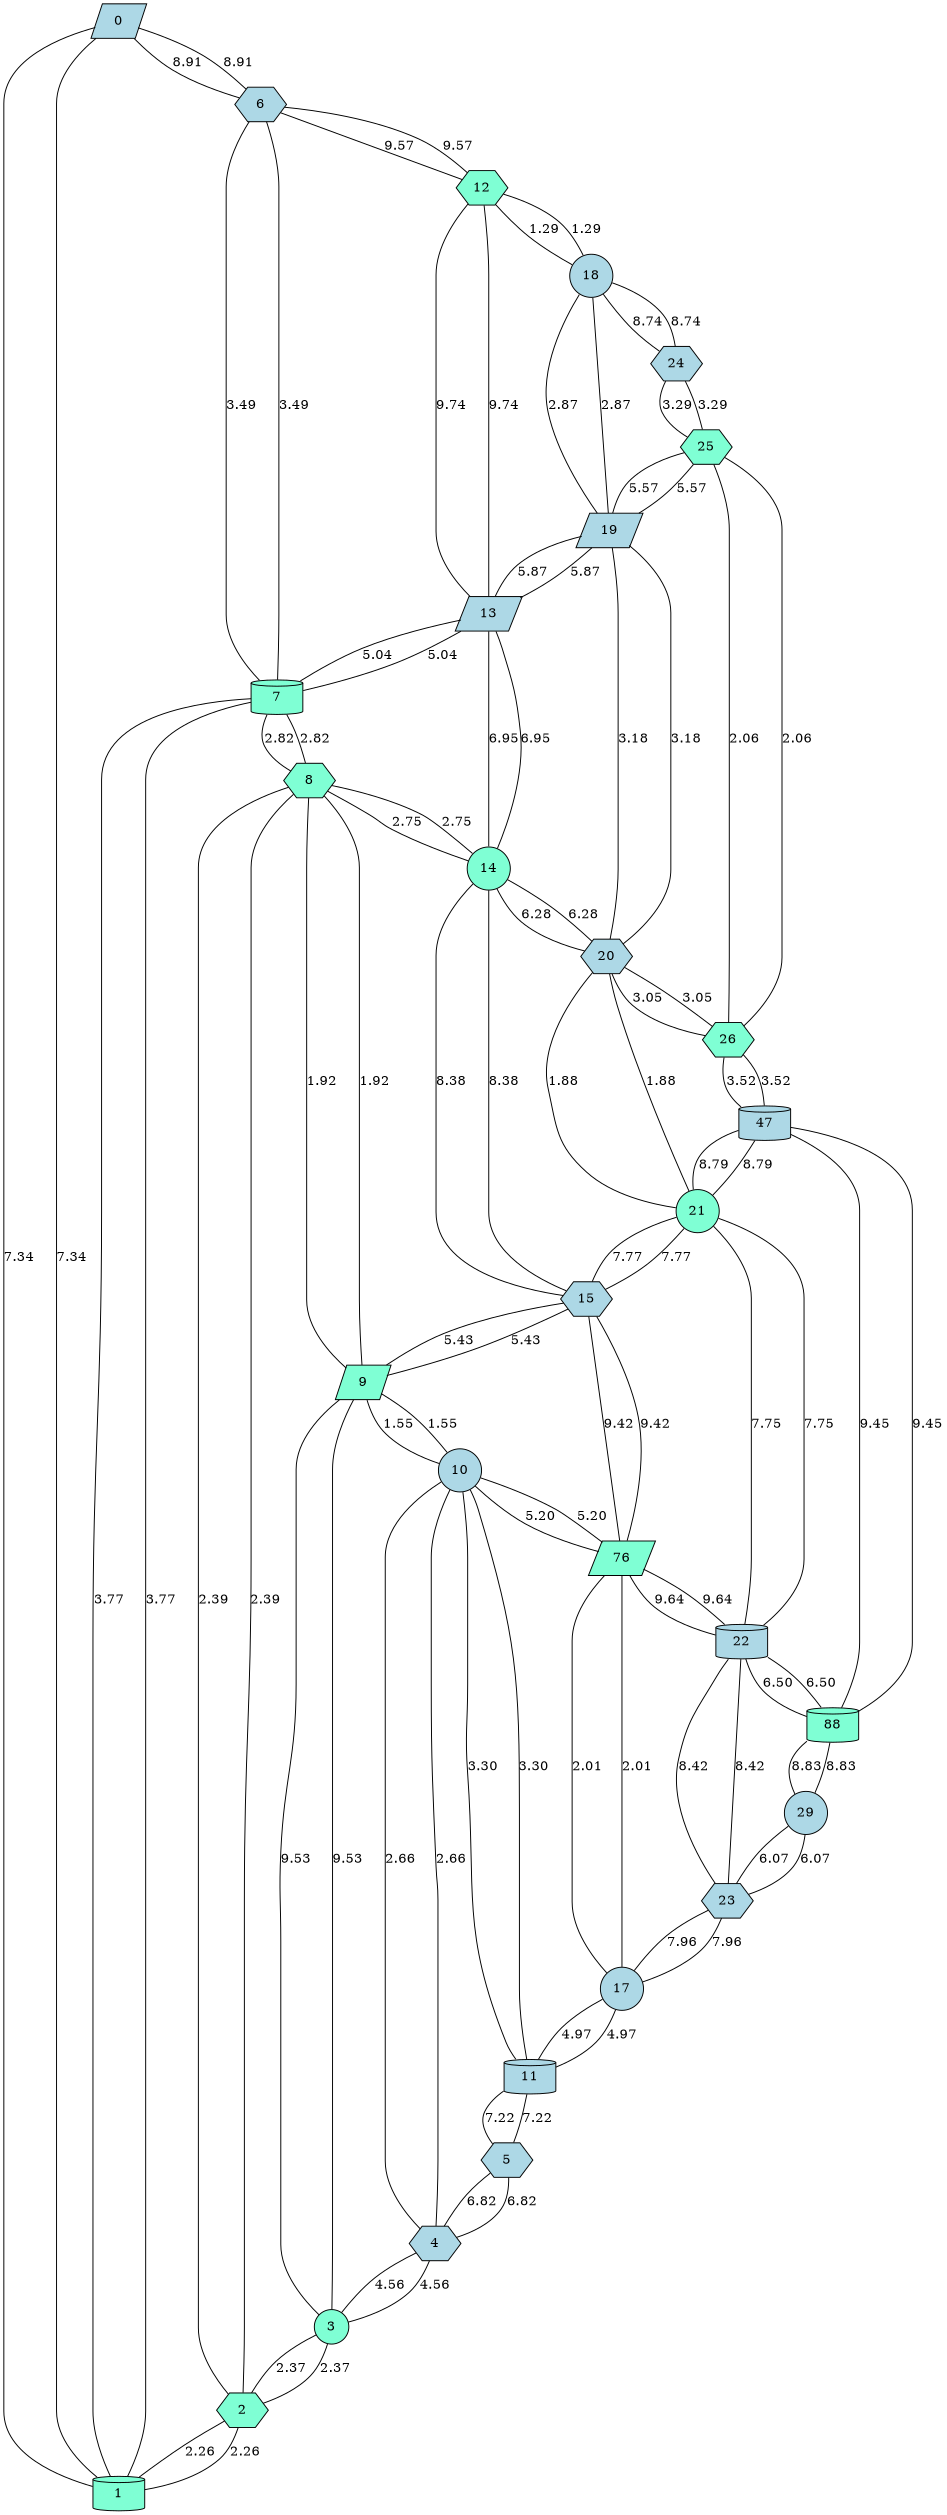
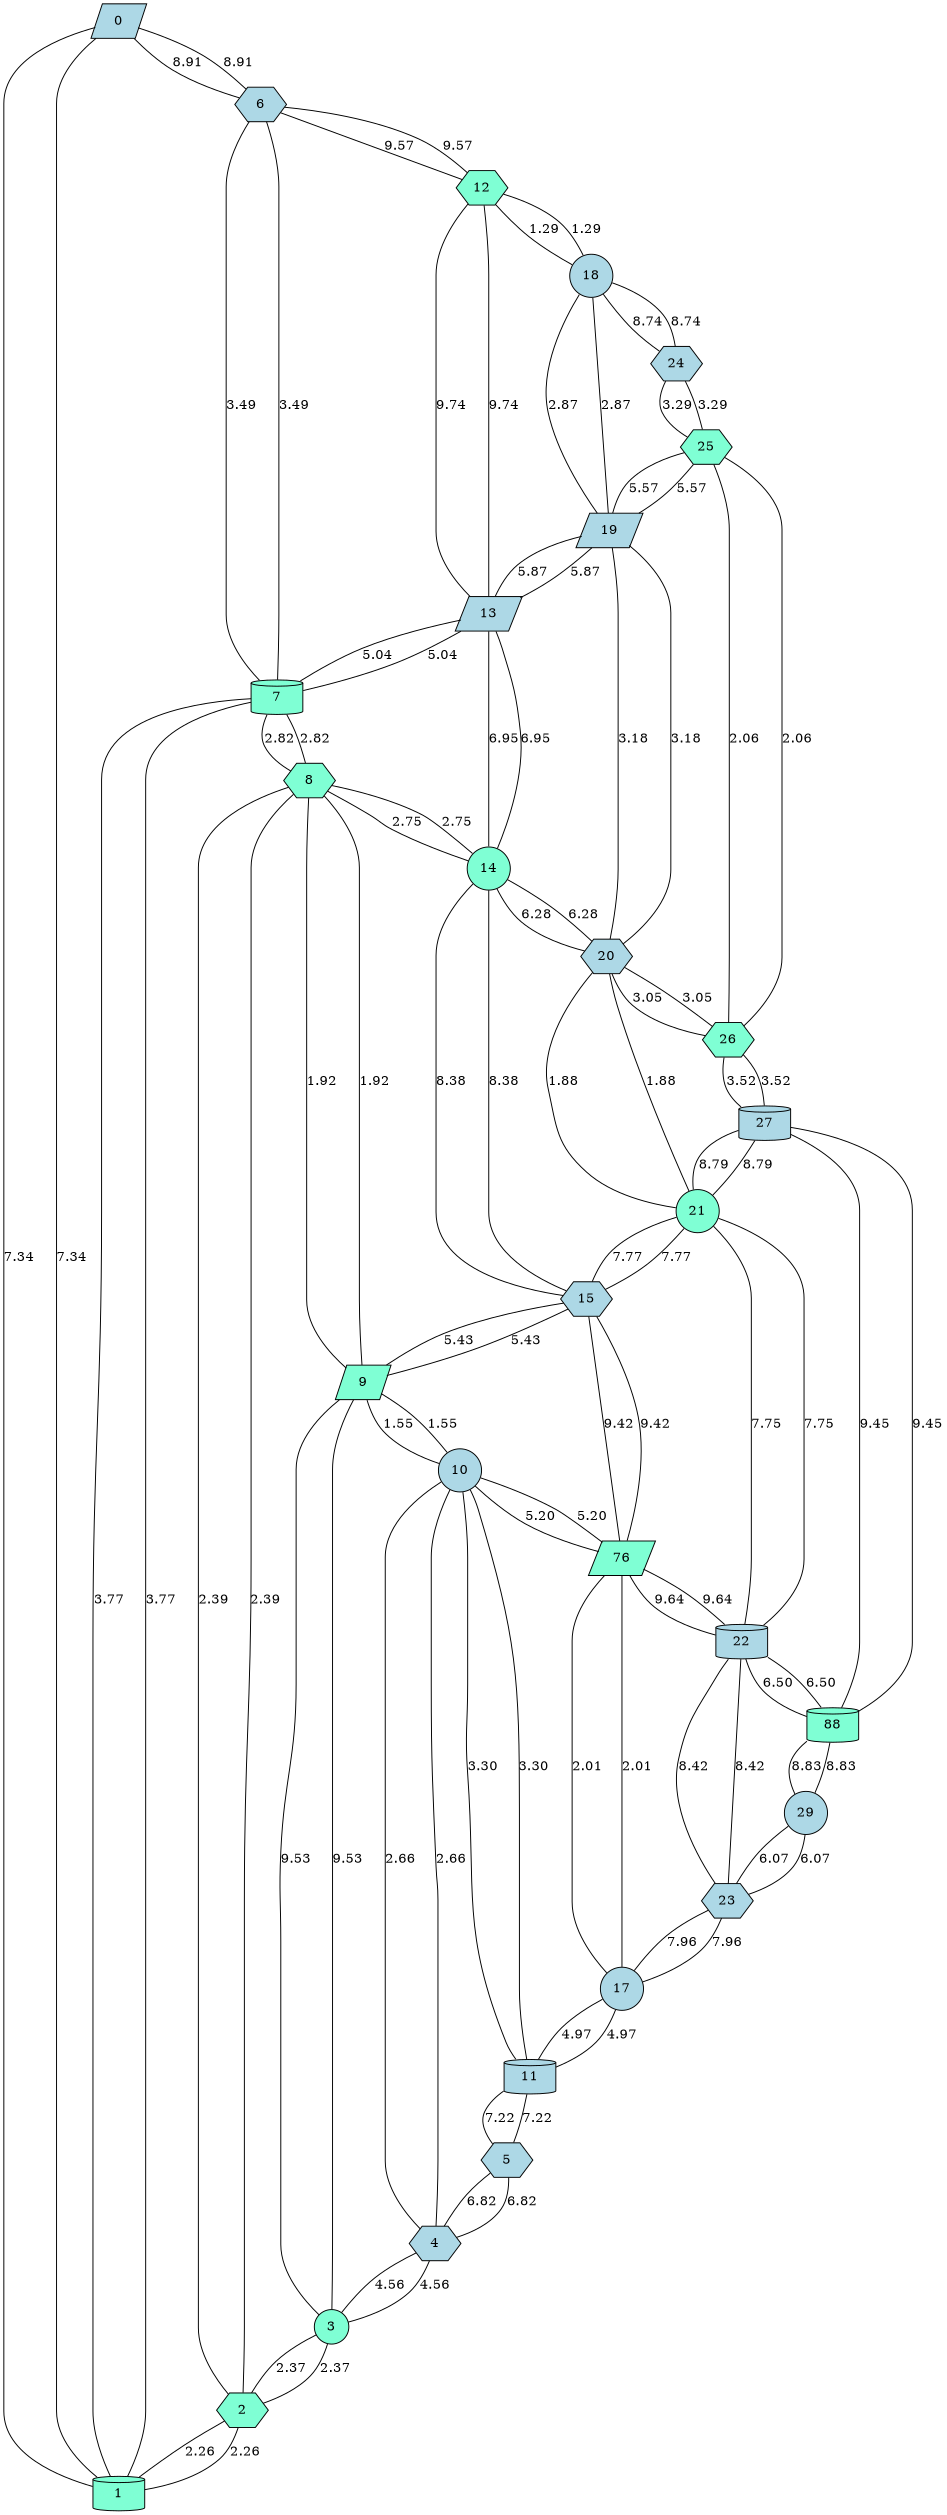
(765, 1123) -> (765, 1123)
